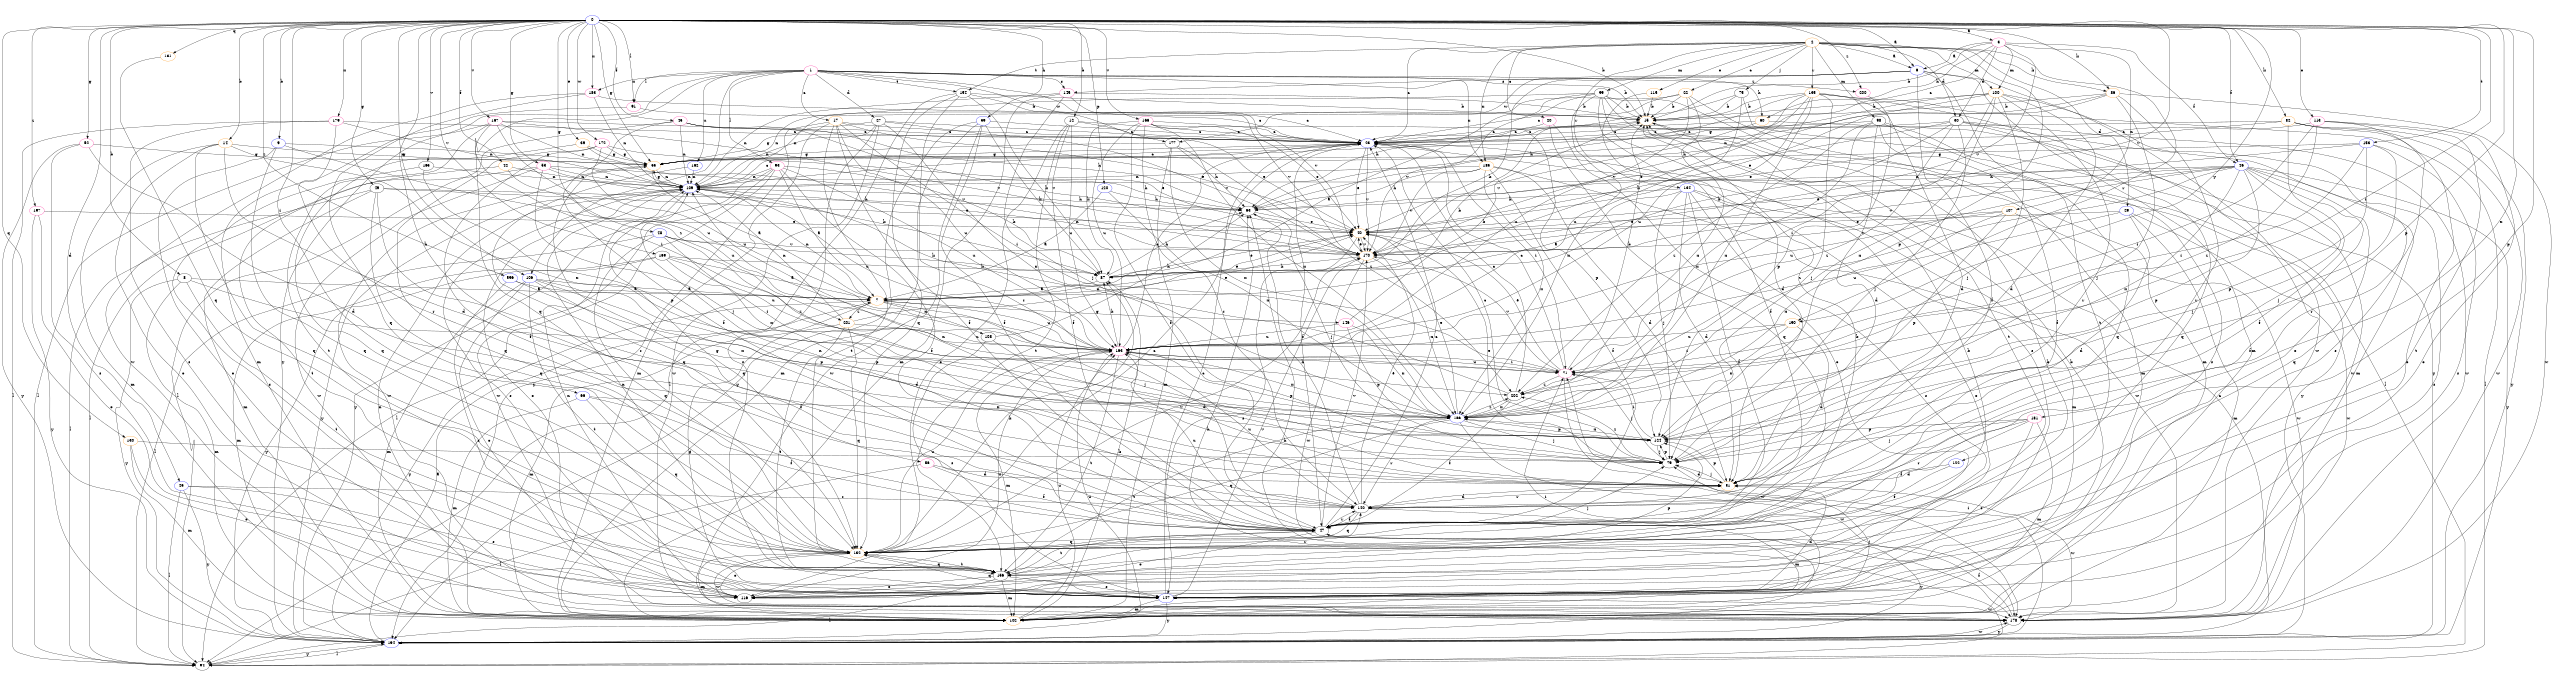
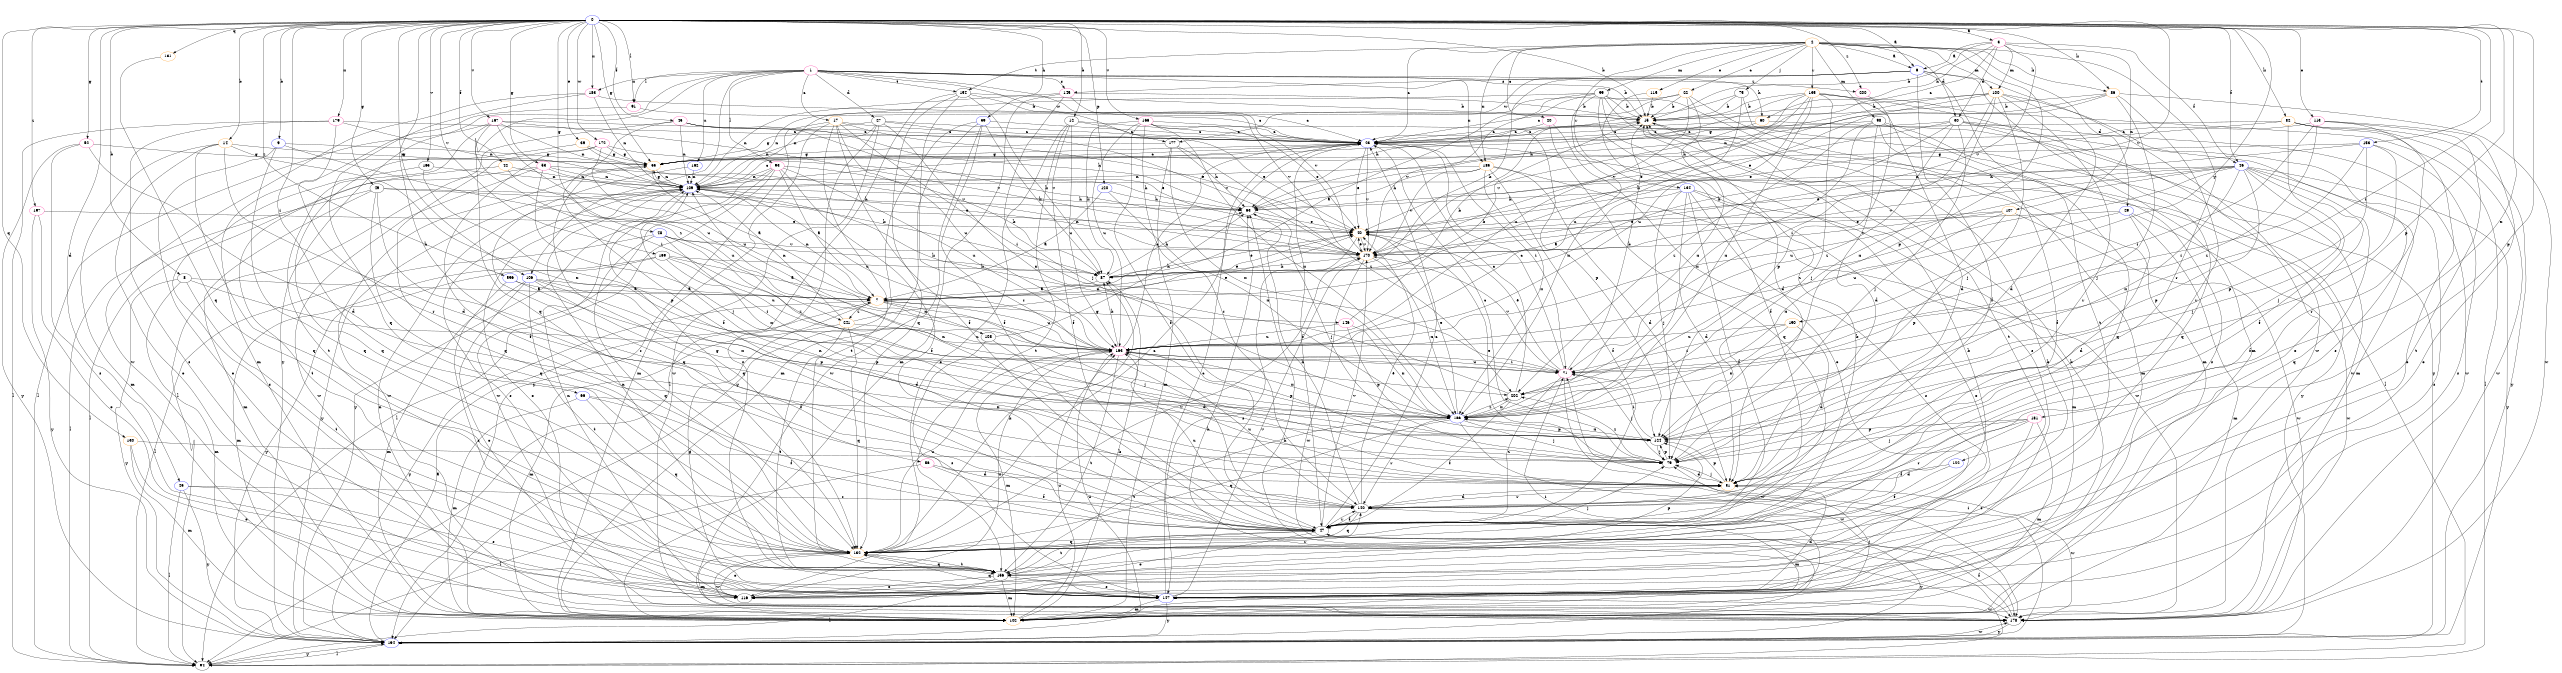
(2172, 156) -> (2056, 371)
(847, 323) -> (847, 323)
(1541, 384) -> (1494, 516)
(2044, 634) -> none
